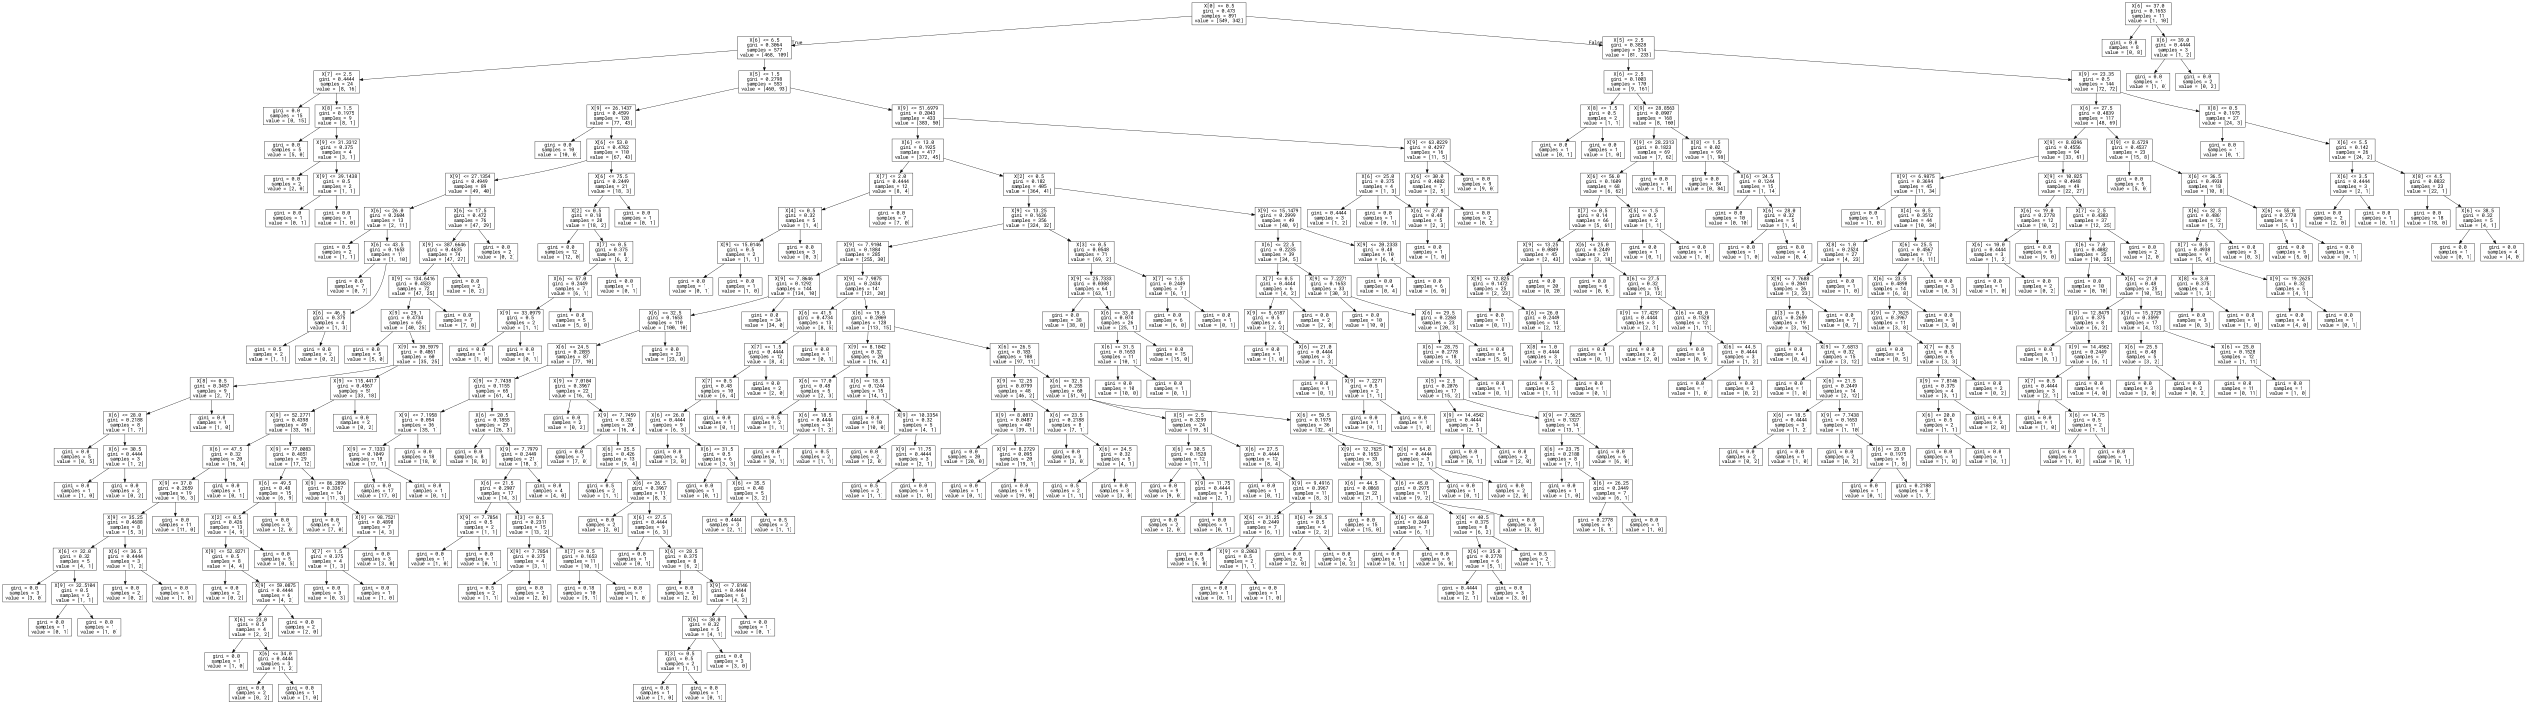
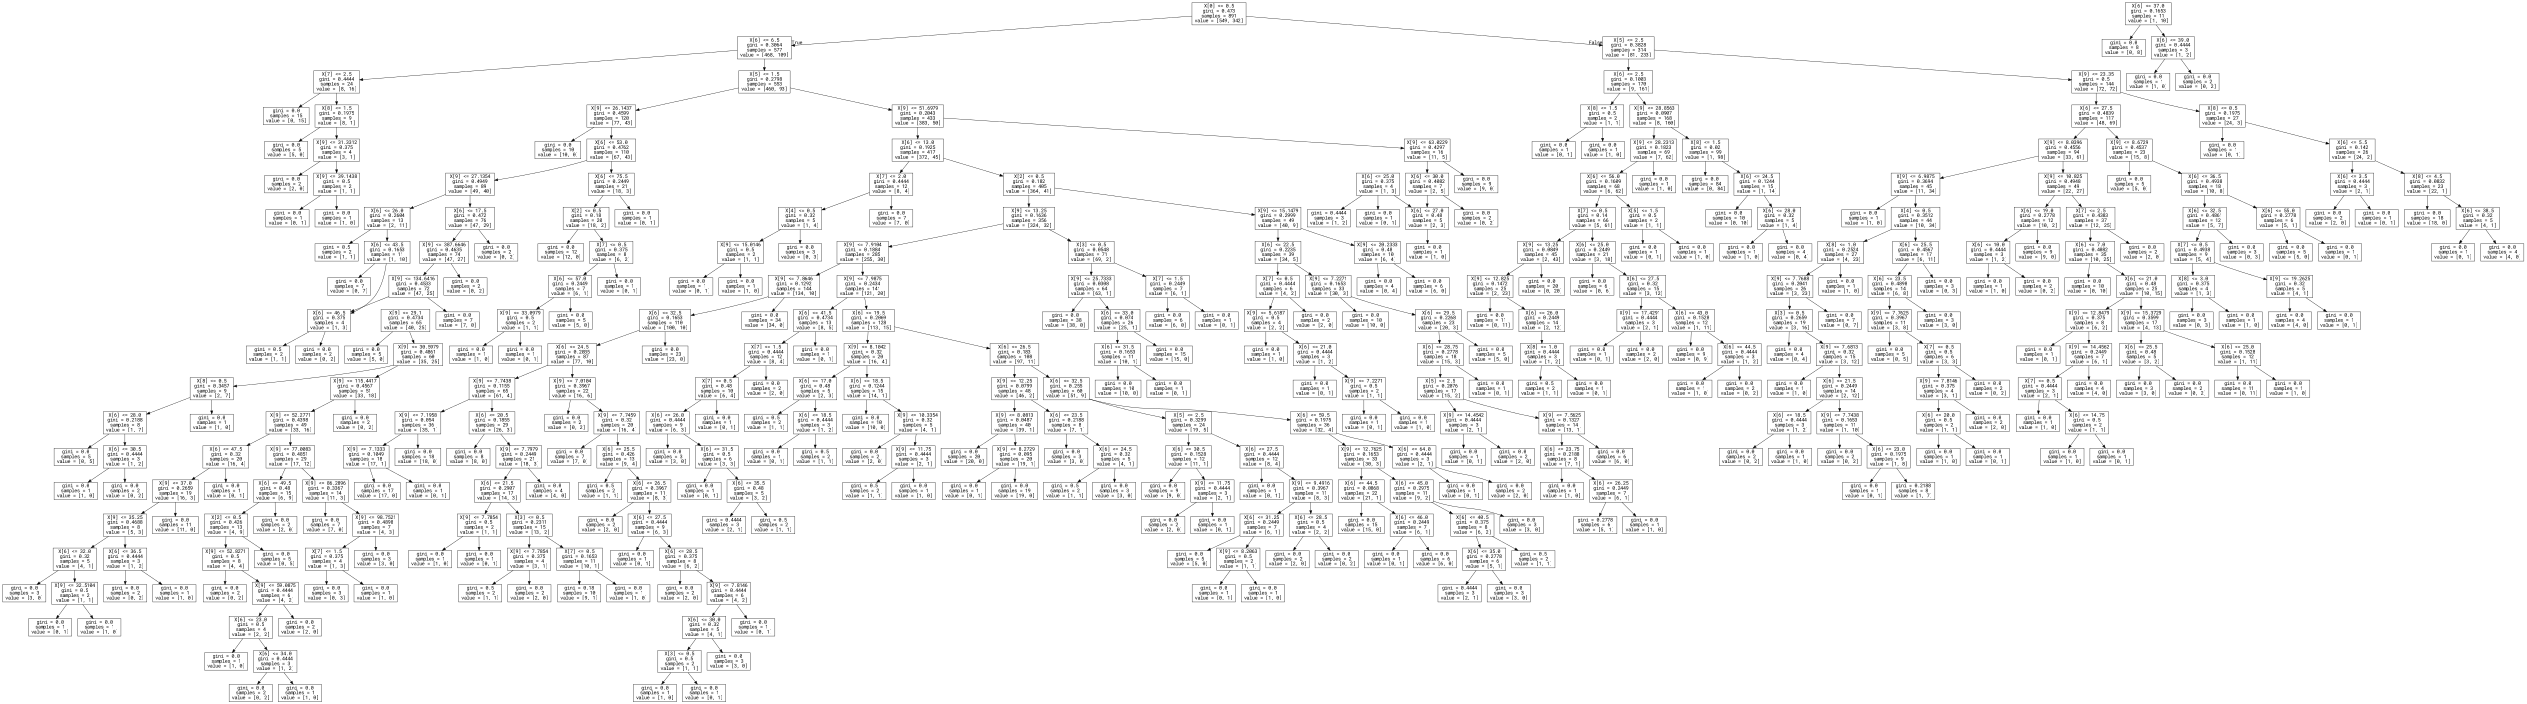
(410, 302) -> (371, 303)
